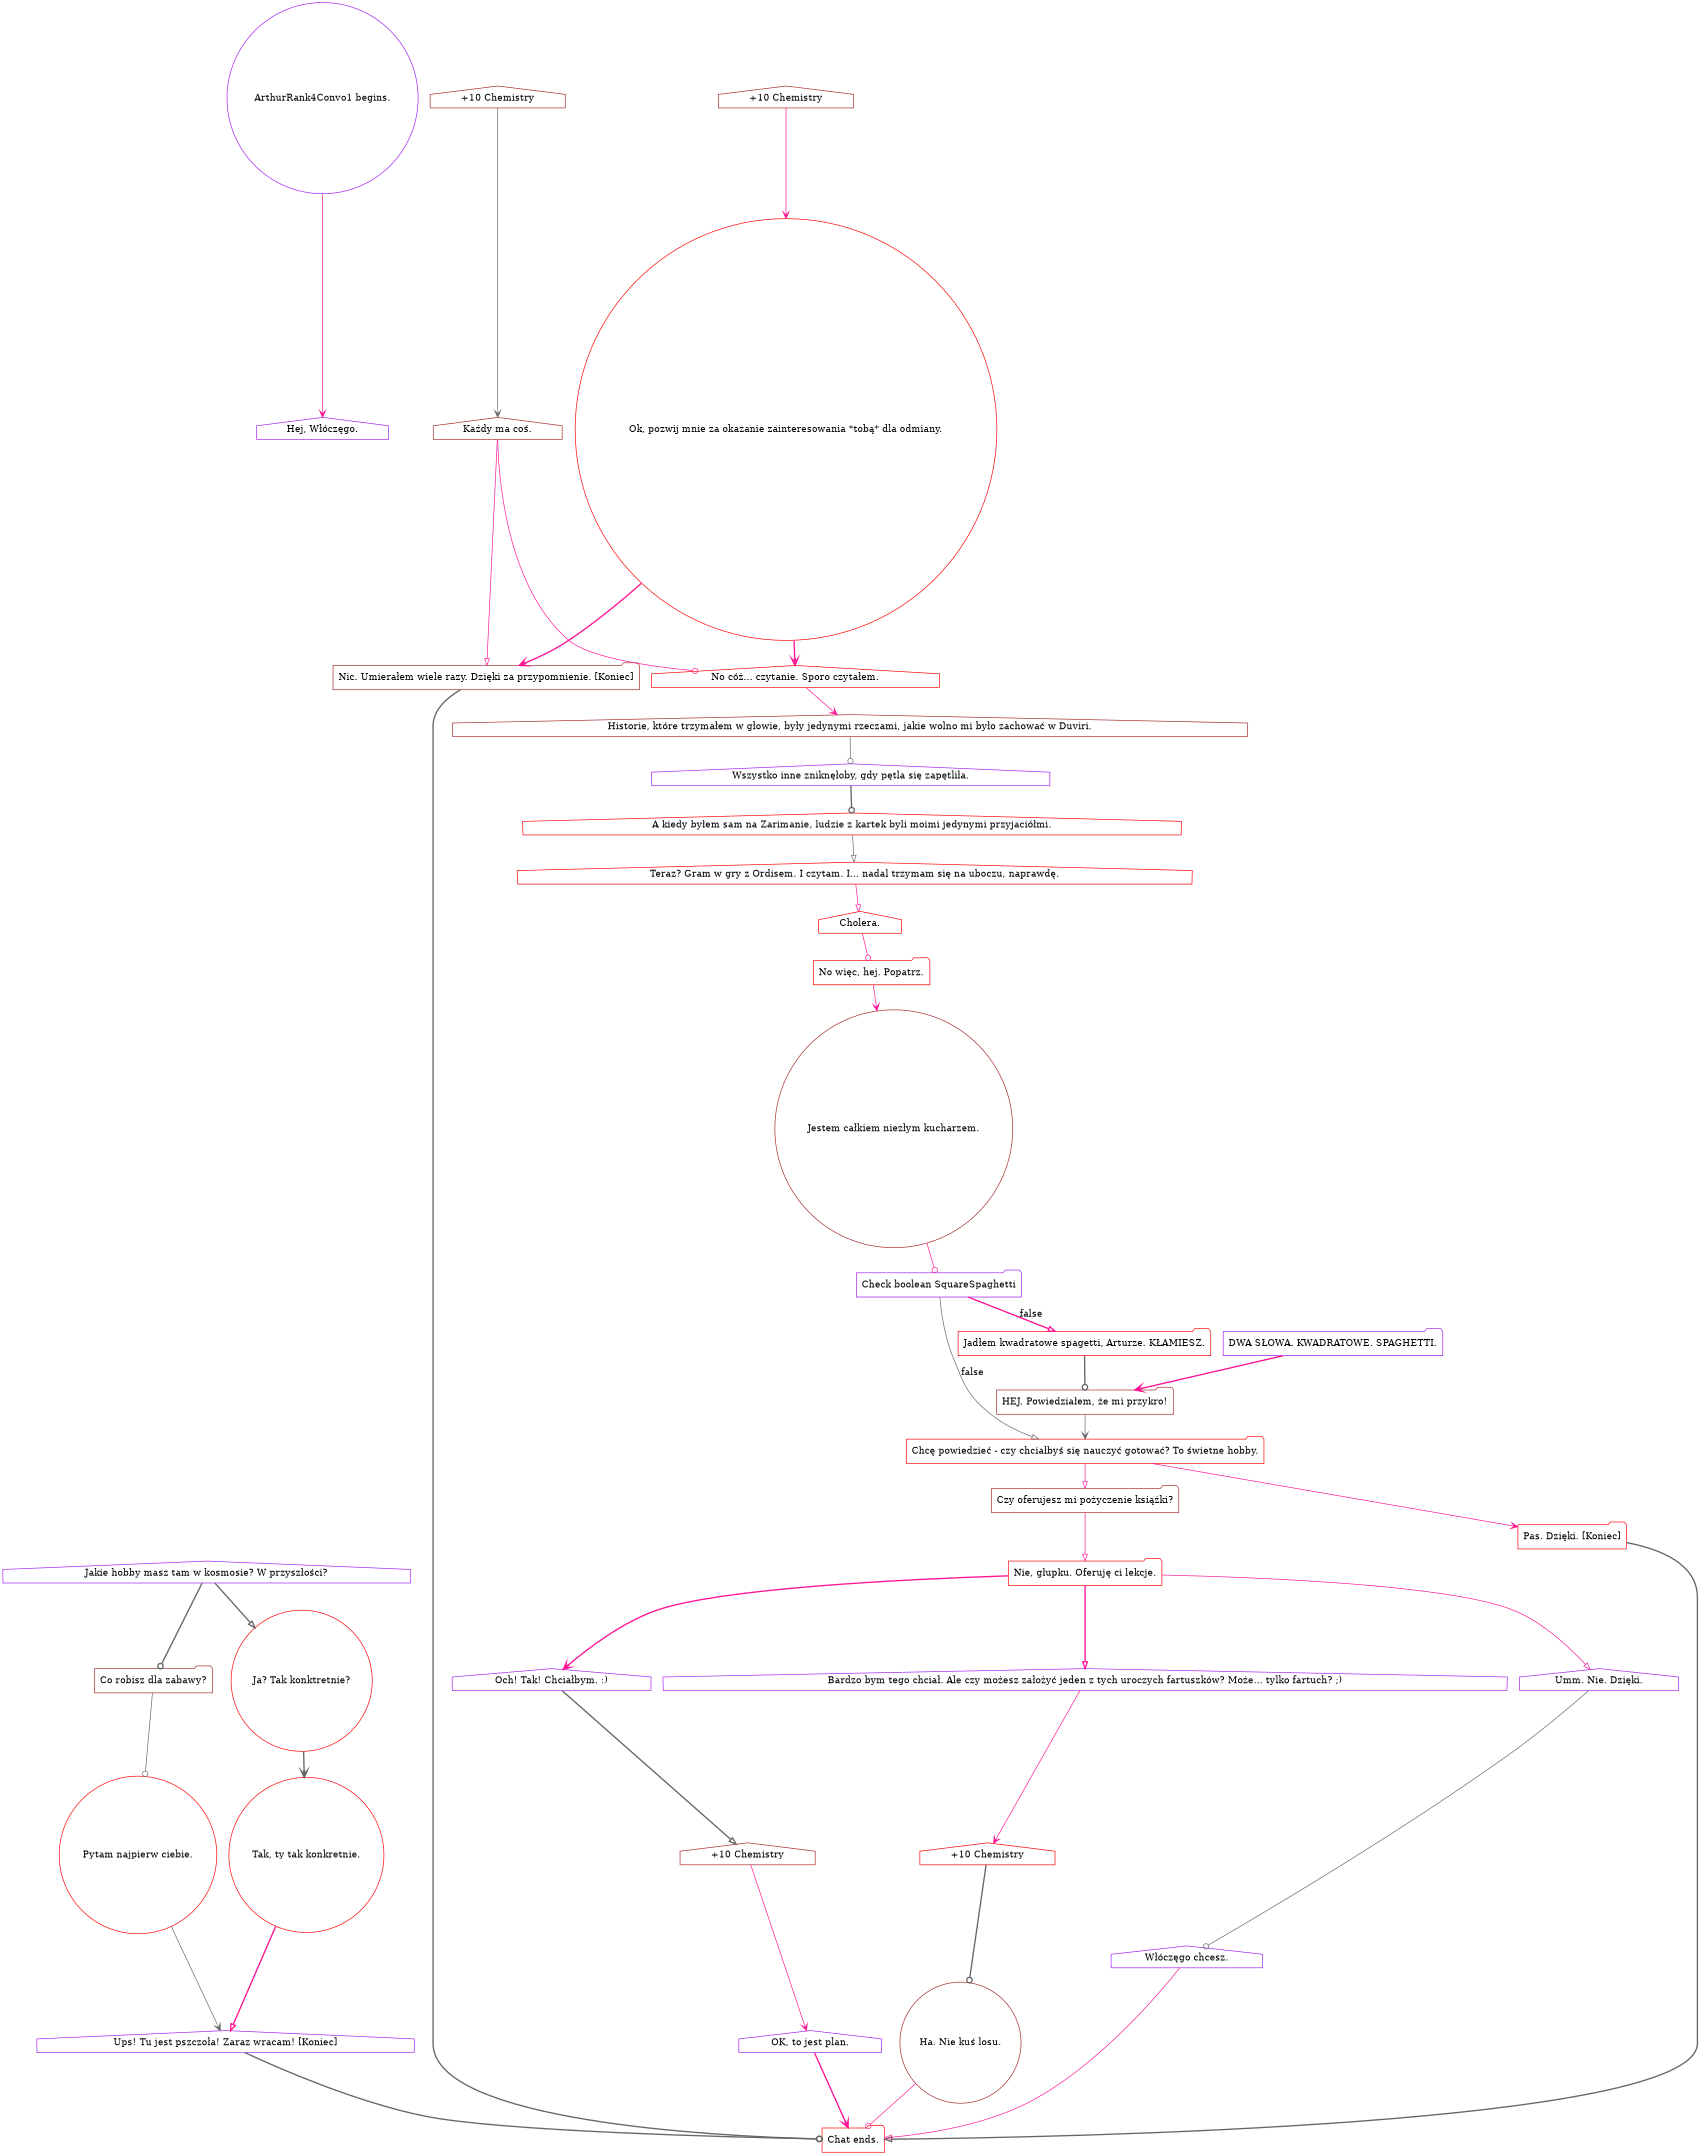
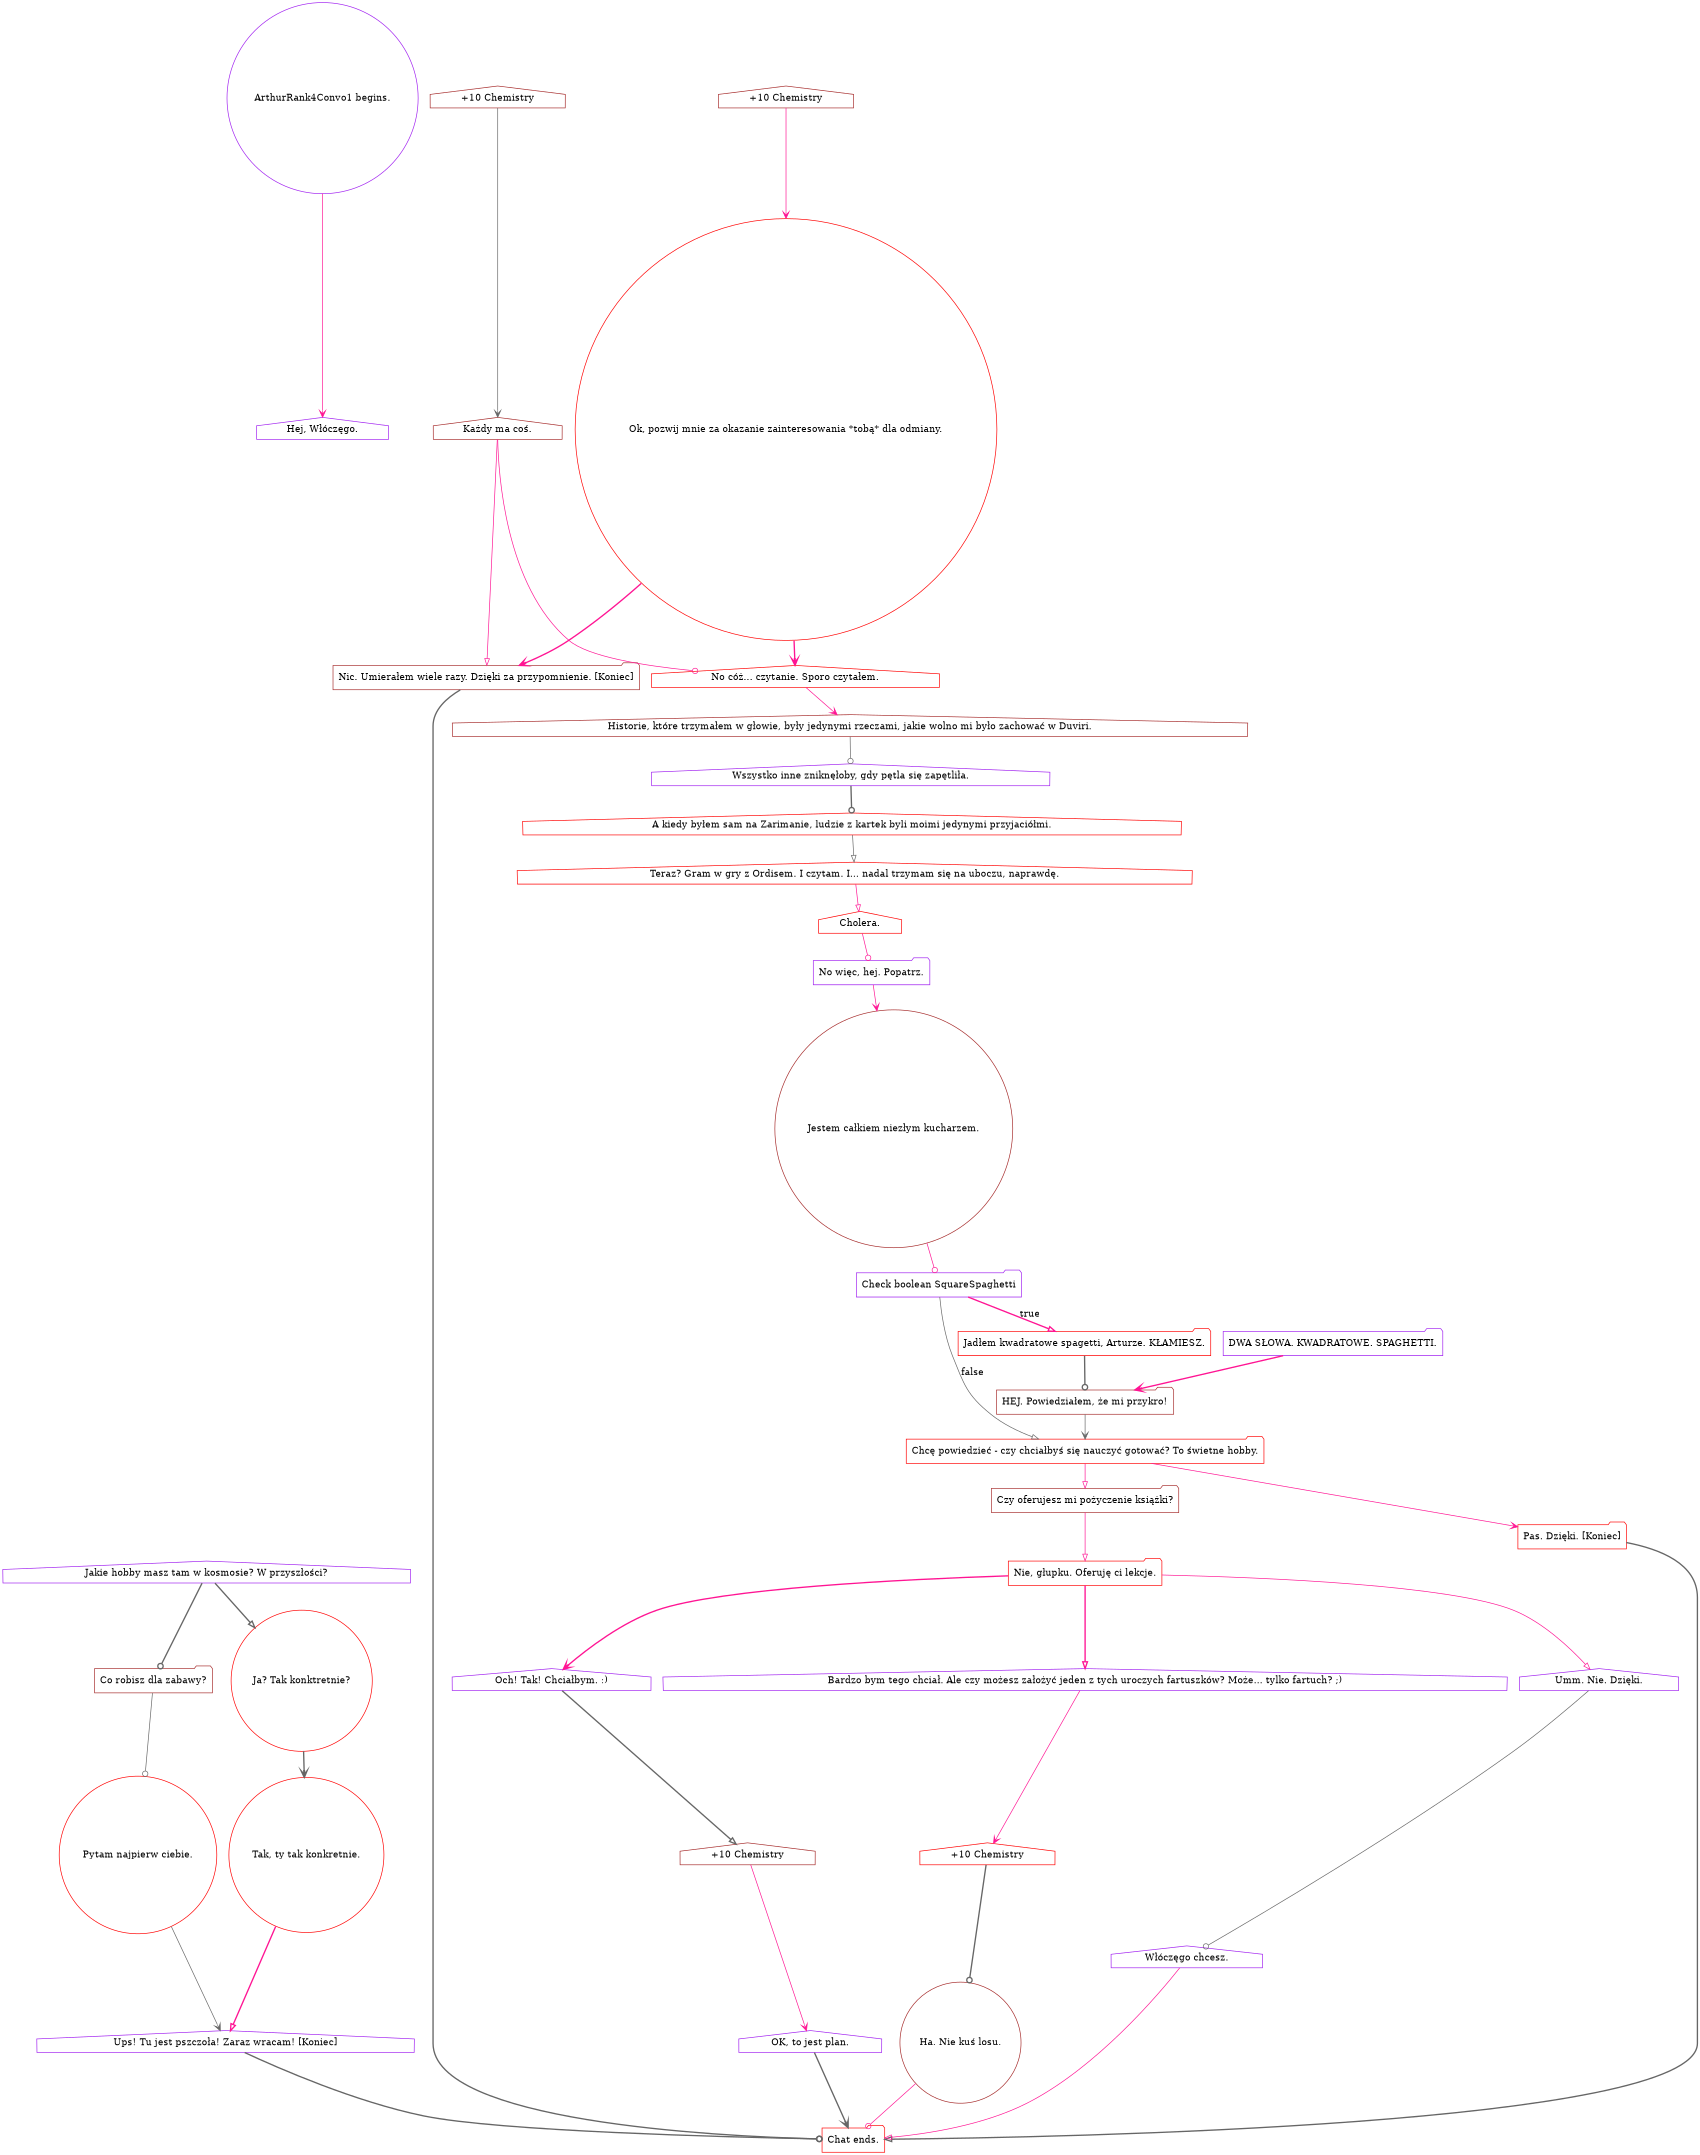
(872, 973) -> (872, 973)
(1031, 1314) -> (1030, 1314)
(830, 2087) -> (830, 2087)
